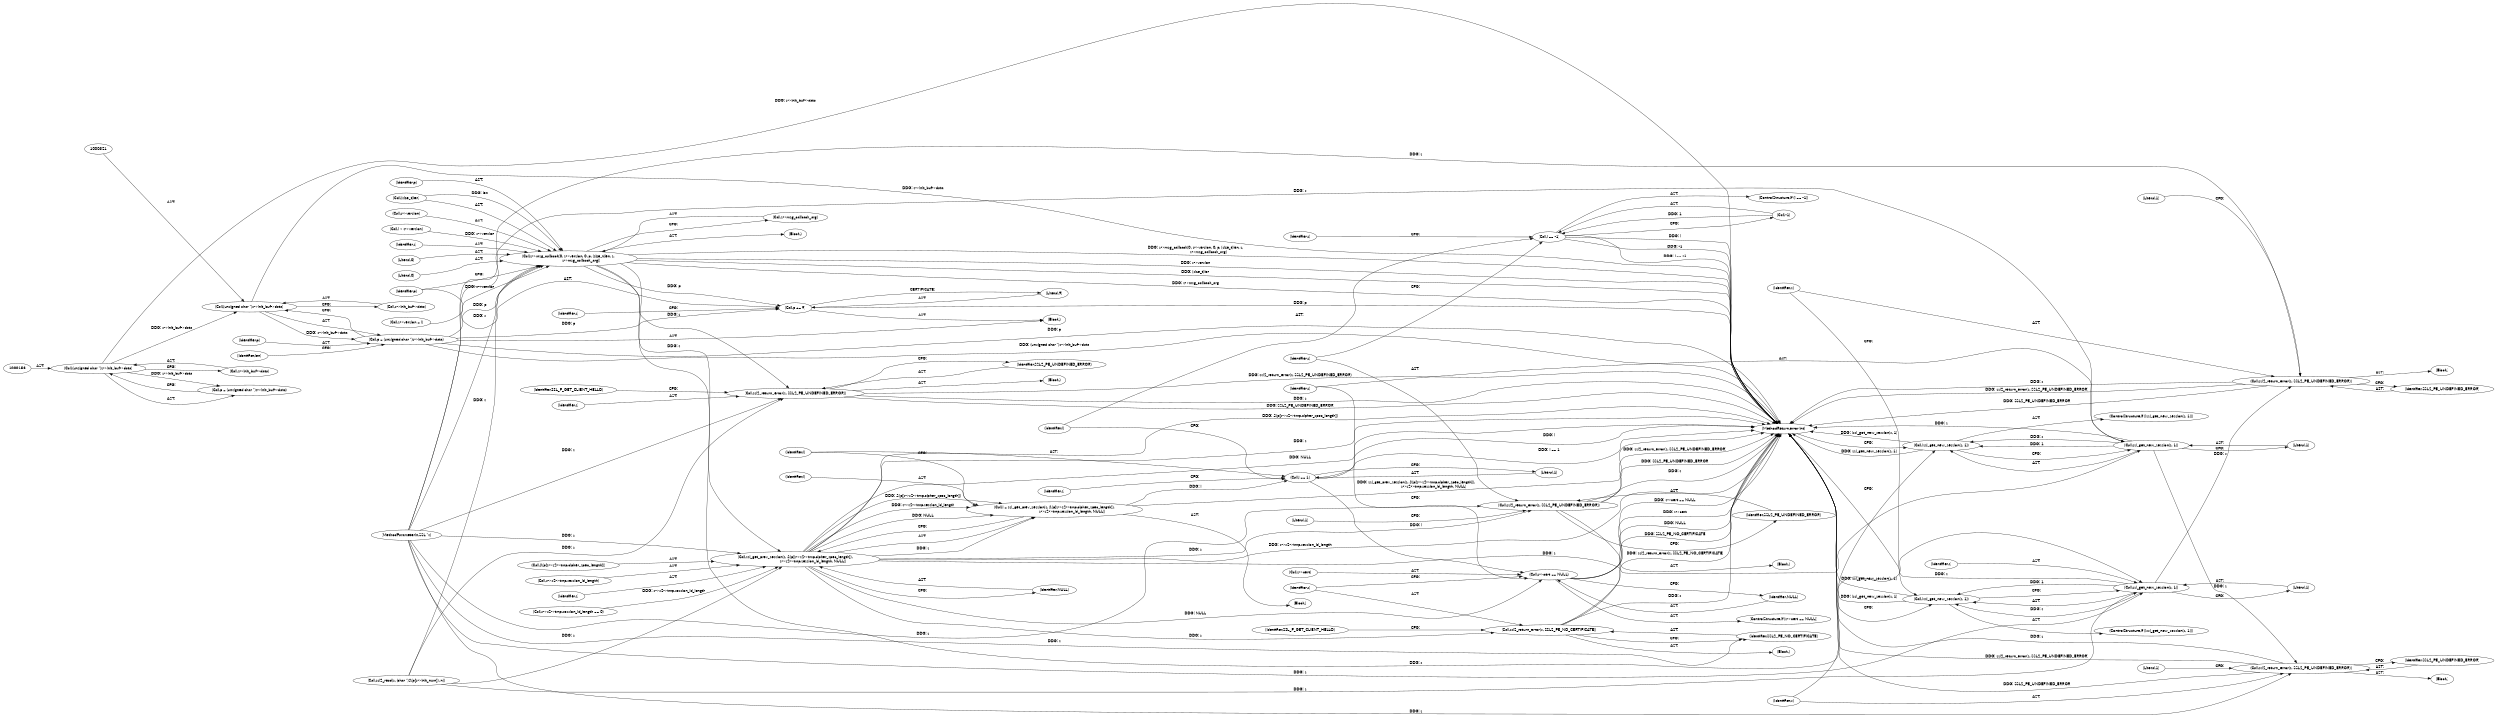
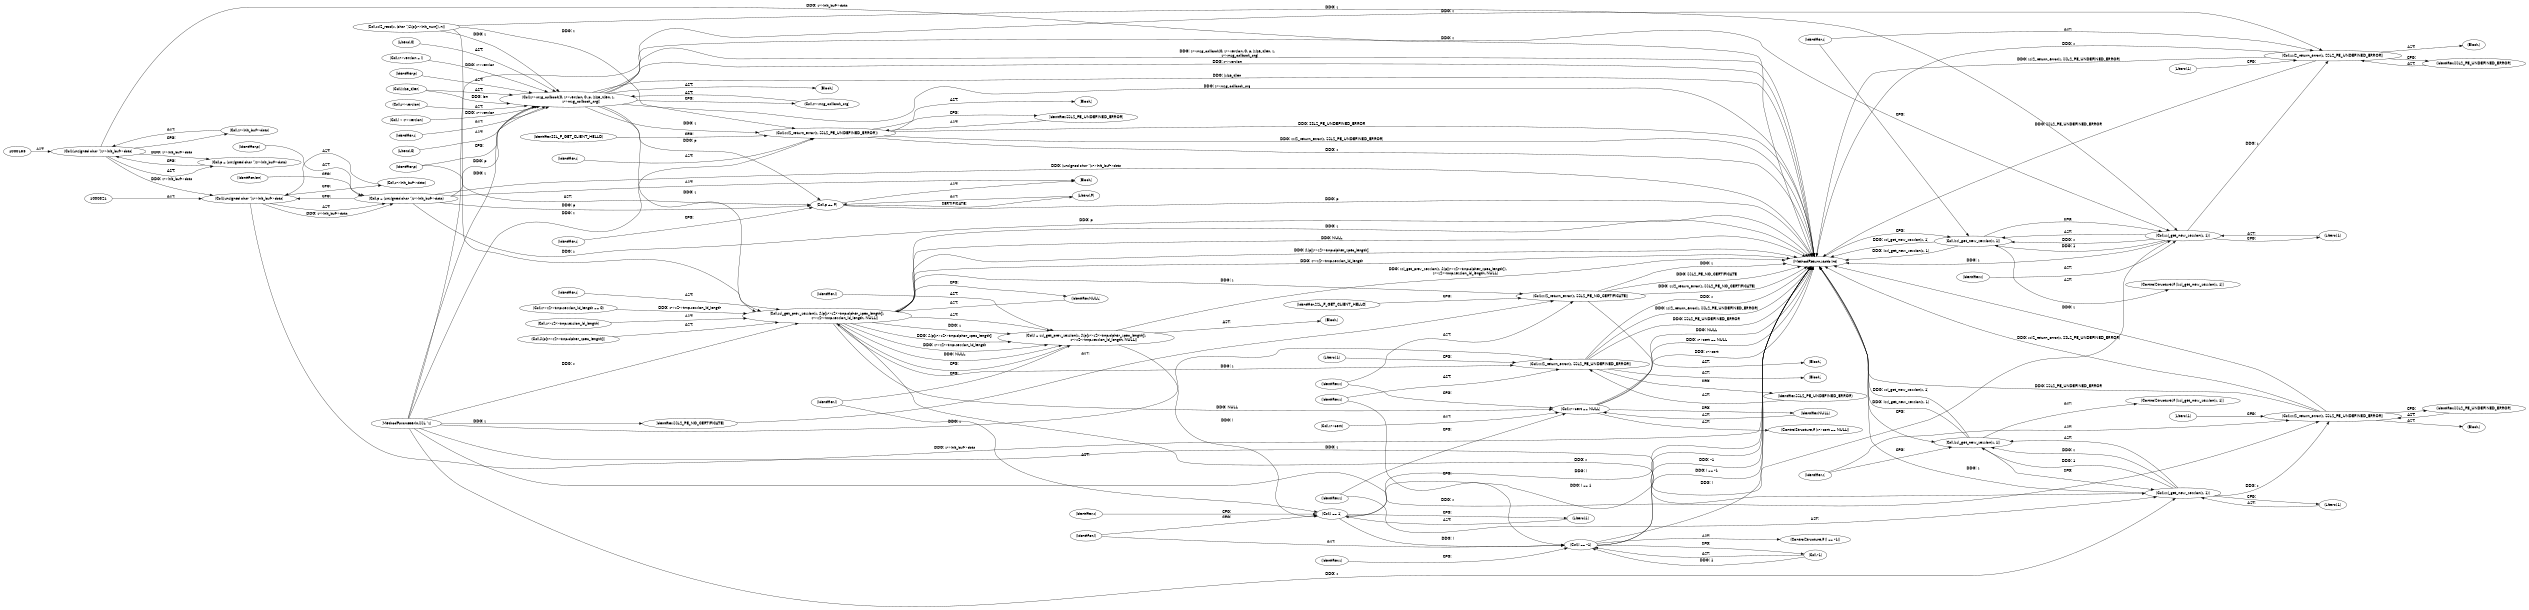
(1784, 429) -> (1815, 262)
(1401, 554) -> (1431, 545)
(1659, 642) -> none
